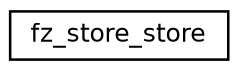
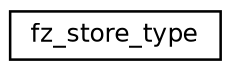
(119, 36) -> (115, 36)
